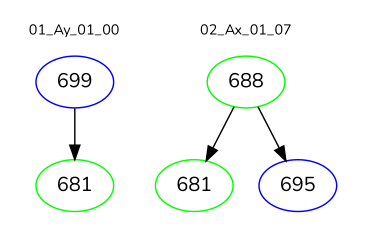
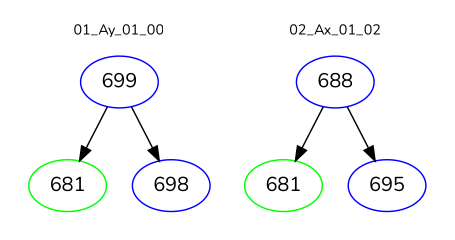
(246, 31) -> (335, 31)
(246, 82) -> (335, 82)
none -> (171, 186)
